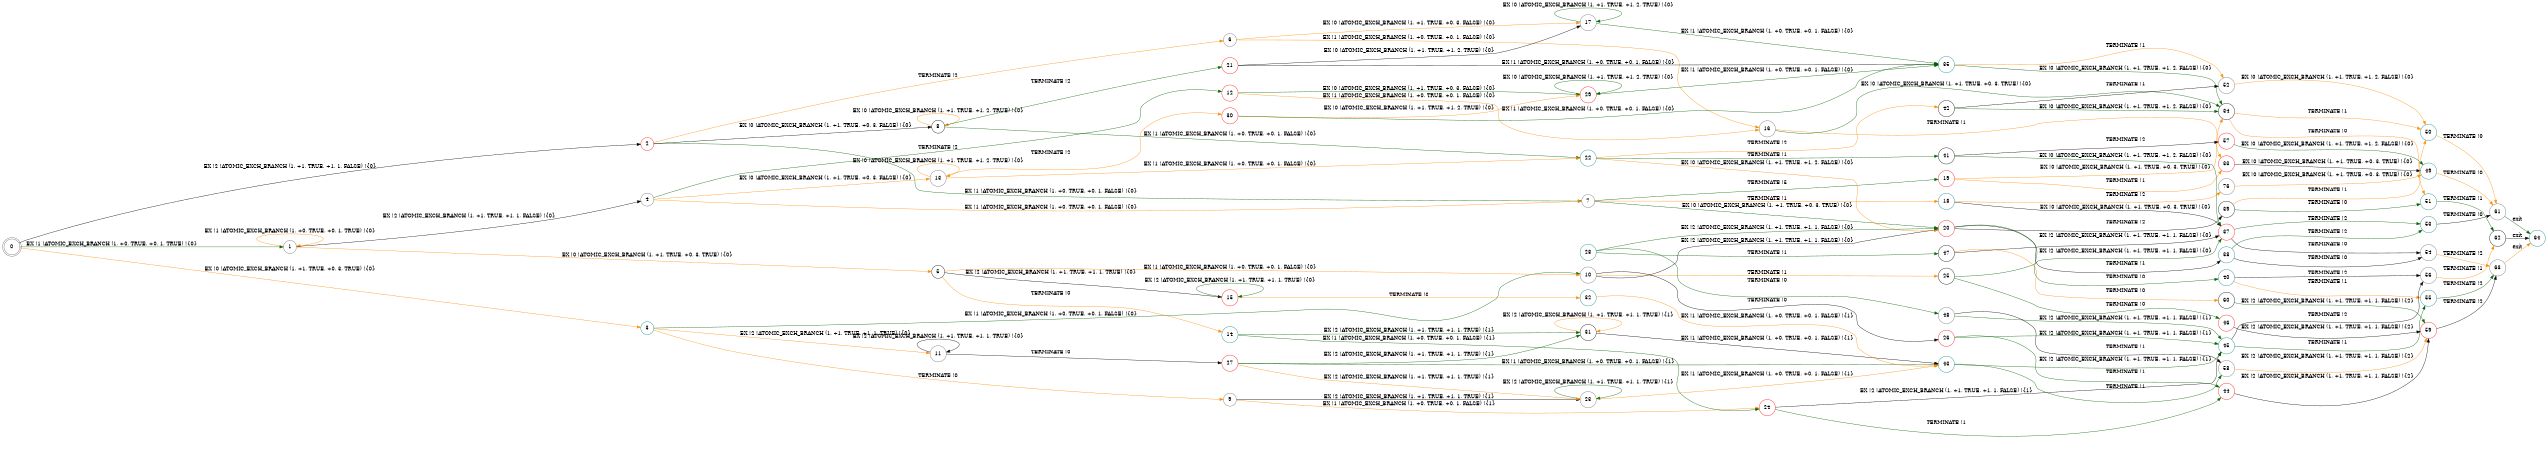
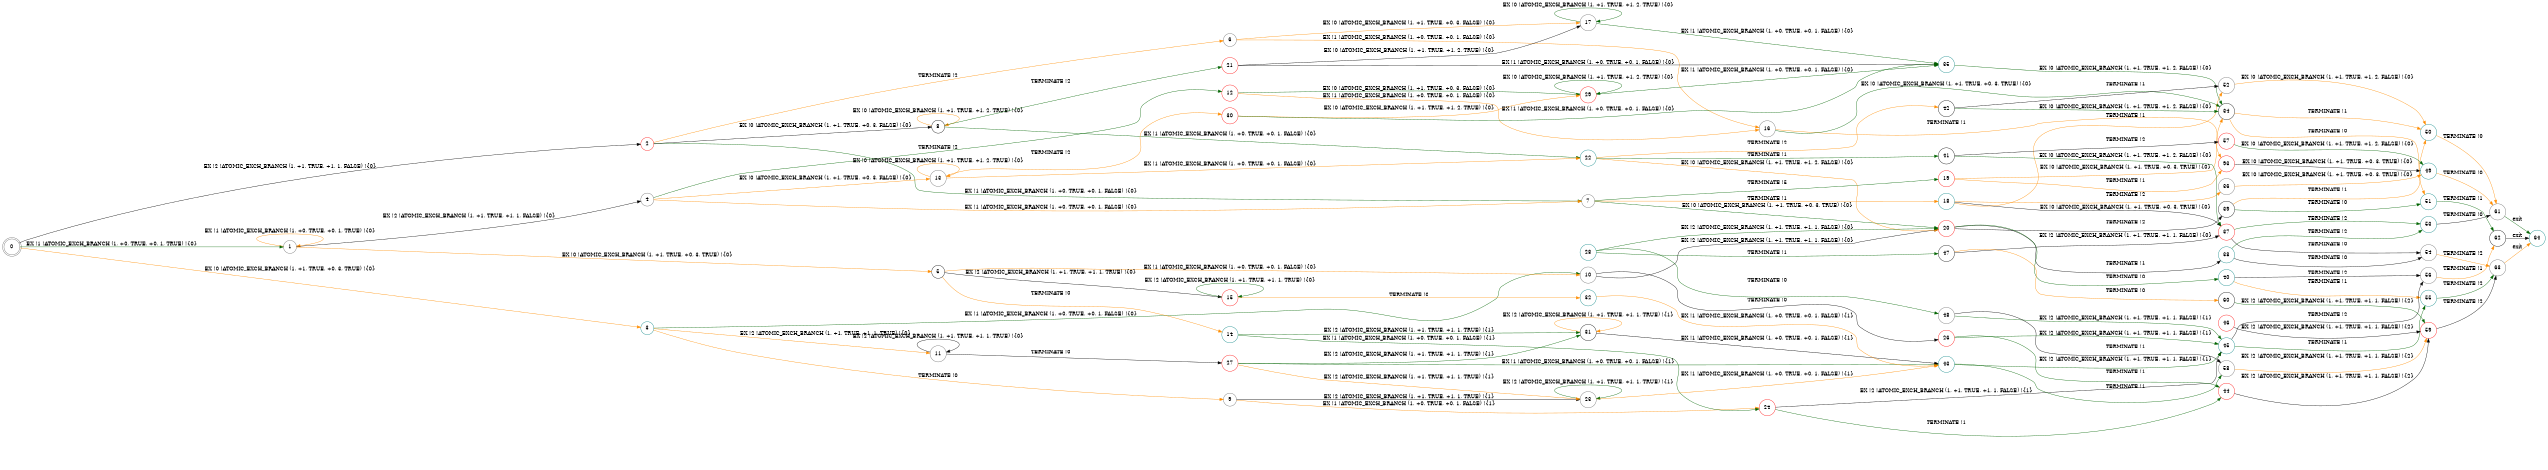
(2092, 58) -> (2068, 127)
(2227, 164) -> (2227, 164)
(2227, 187) -> (2227, 187)
(1946, 276) -> none
